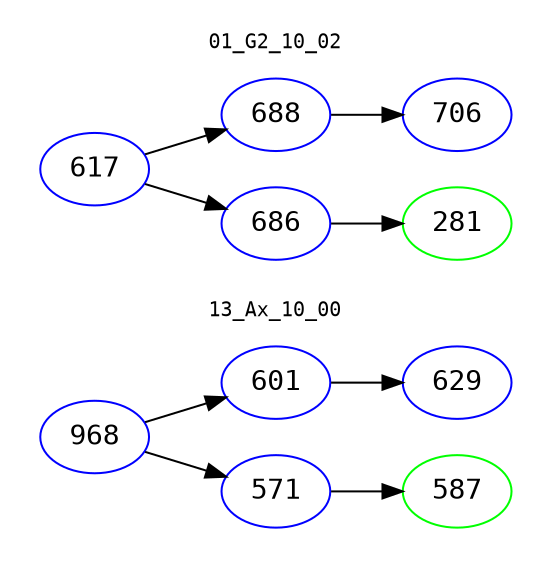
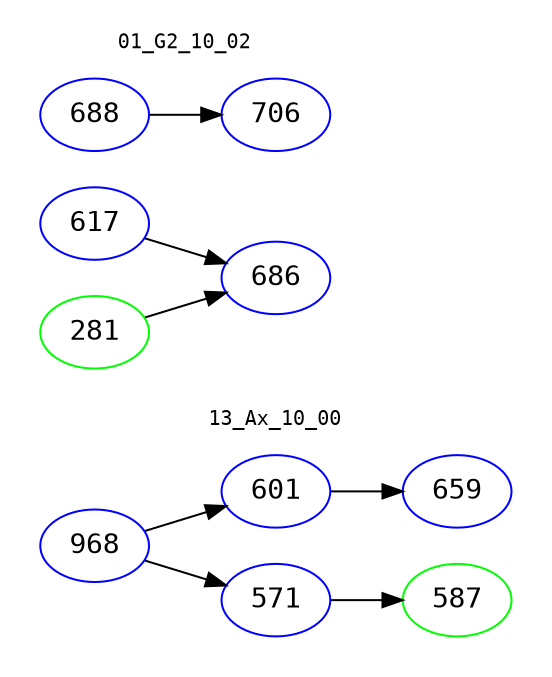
(176, 145) -> none
(357, 224) -> (176, 308)
(457, 383) -> (457, 491)
